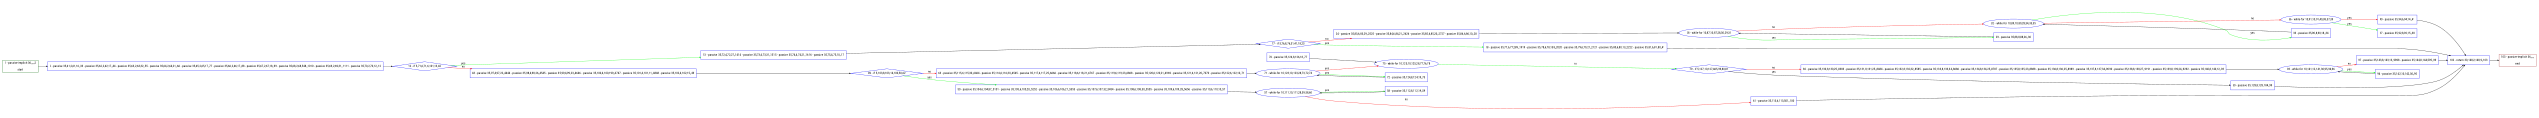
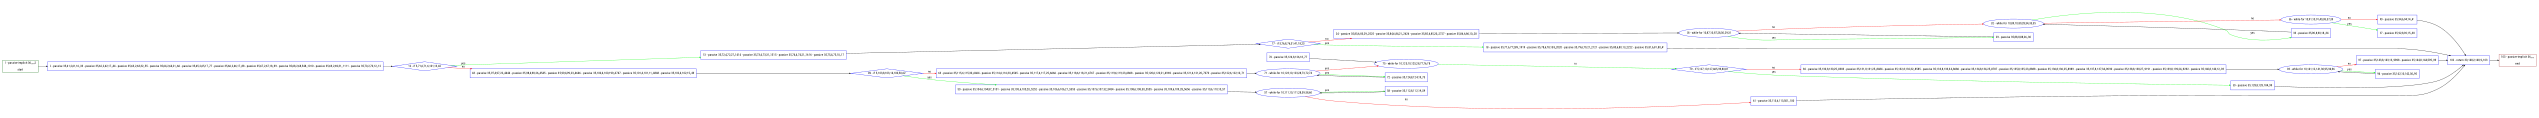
(2349, 18) -> (2349, 18)
(1979, 81) -> (1979, 81)
